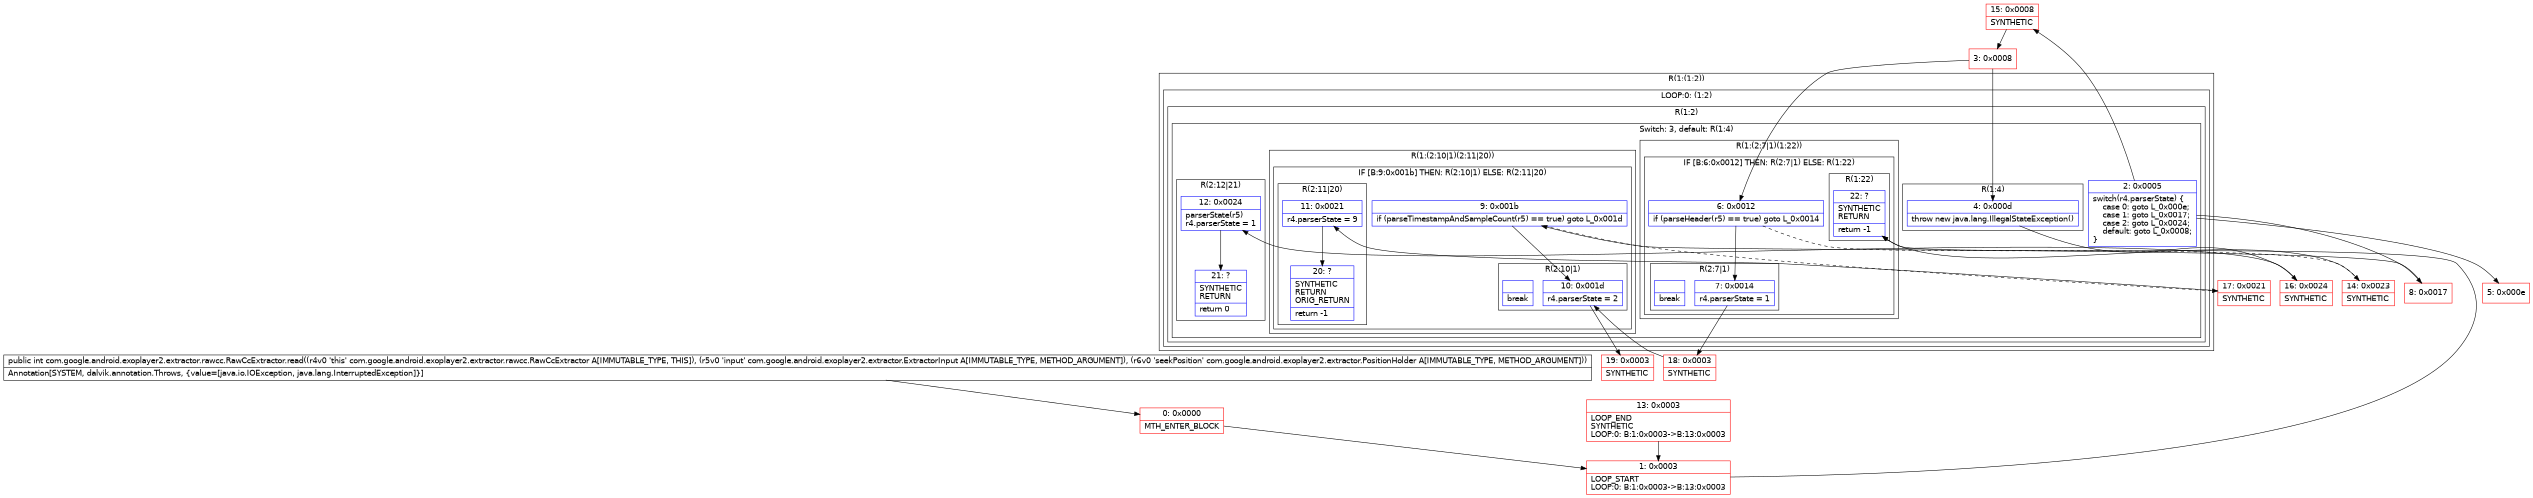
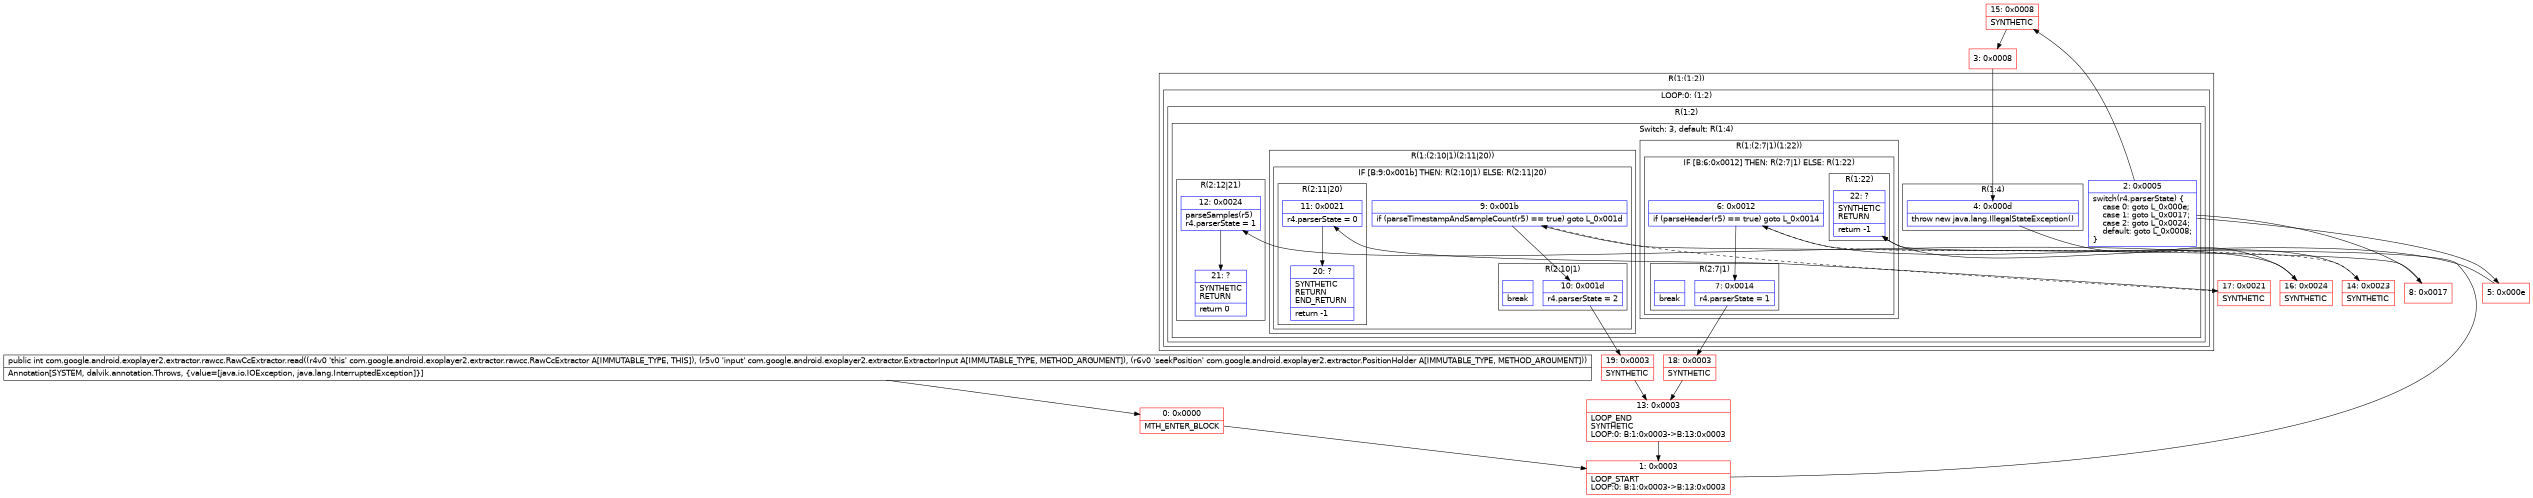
(1817, 80) -> (1985, 254)
(1214, 216) -> (1219, 216)
(1322, 220) -> (1322, 220)
(1322, 301) -> (1321, 301)
(1614, 325) -> (1678, 388)
none -> (1639, 388)
